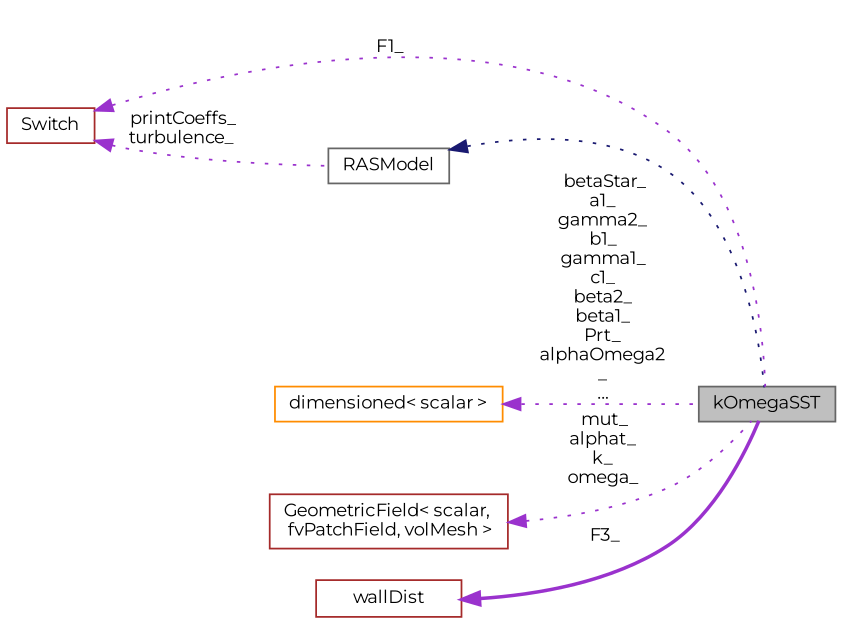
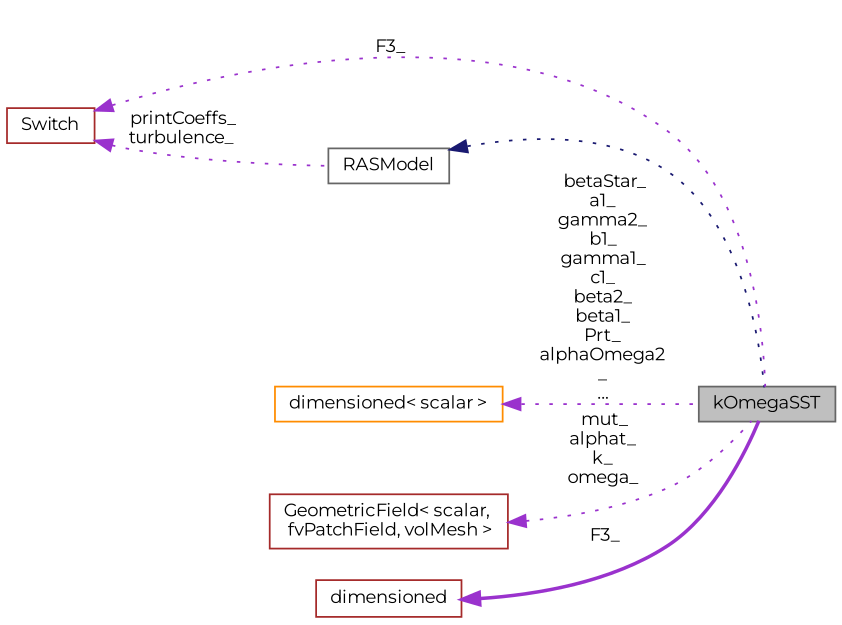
(389, 48) -> (389, 48)
(389, 599) -> (389, 599)
